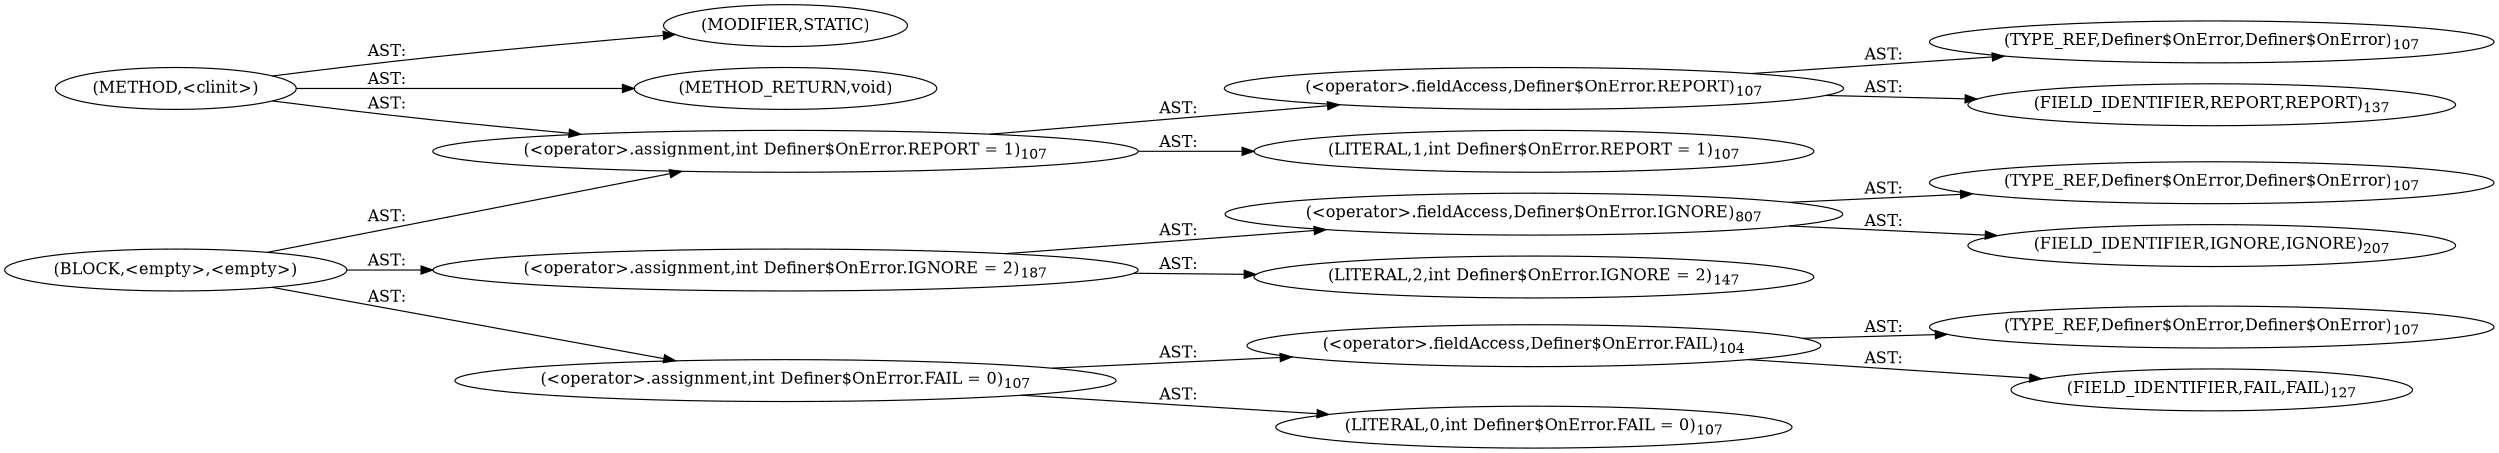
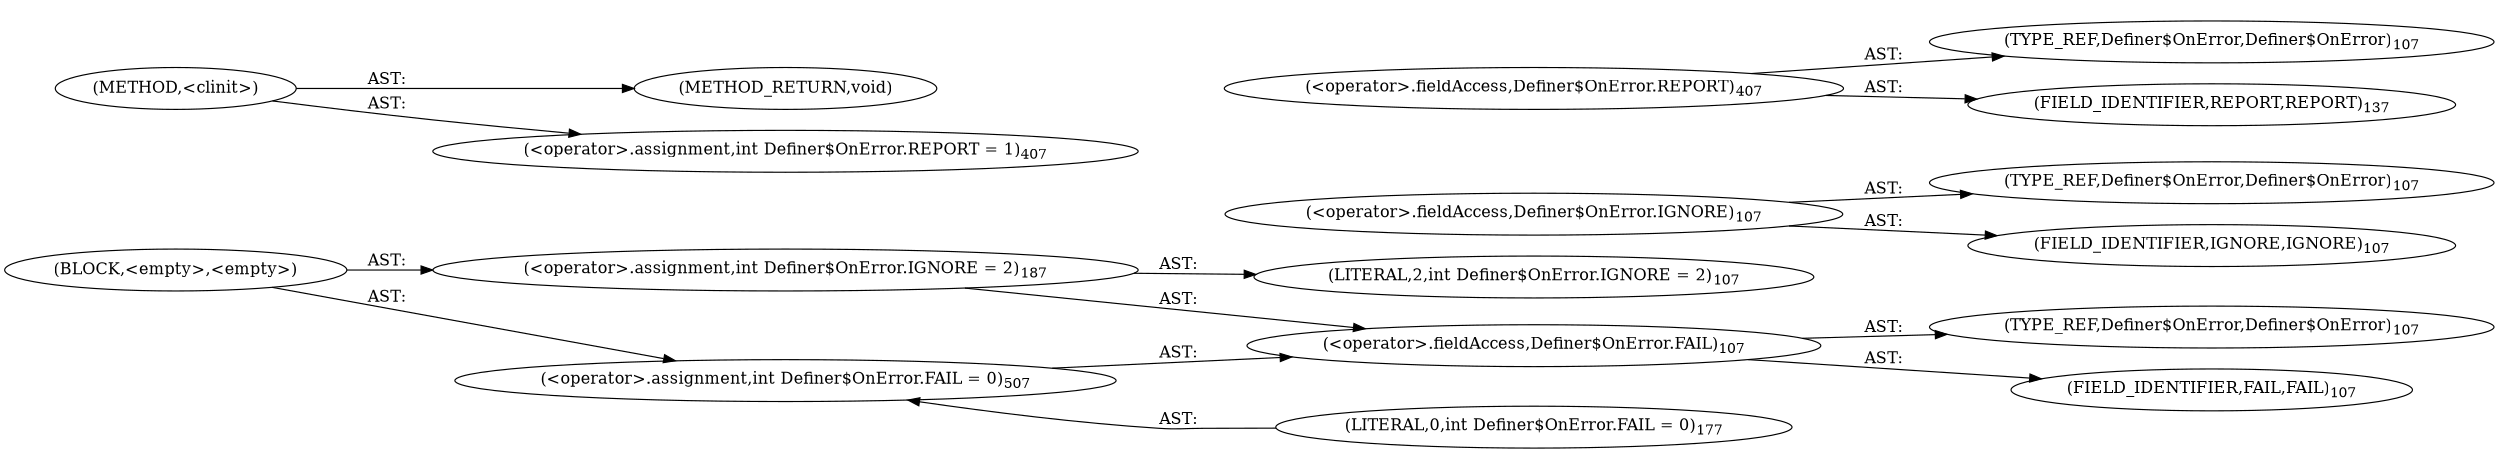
(785, 26) -> none
(1749, 87) -> (1749, 87)
(1158, 120) -> none
(1034, 150) -> (1034, 150)
(1534, 151) -> none
(1749, 212) -> (1749, 212)
(469, 213) -> none
(1160, 242) -> (1159, 308)
(2376, 244) -> (2376, 244)
(1727, 275) -> (1727, 275)
(1732, 344) -> (1732, 344)
(1017, 379) -> (1017, 379)
(2343, 388) -> (2343, 388)
(1169, 404) -> (1097, 423)
(1710, 425) -> (1710, 425)
